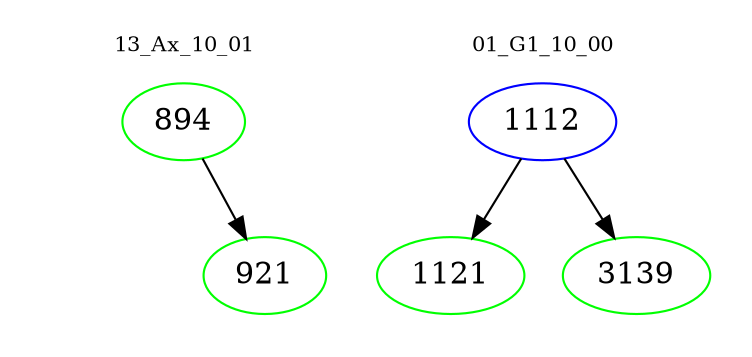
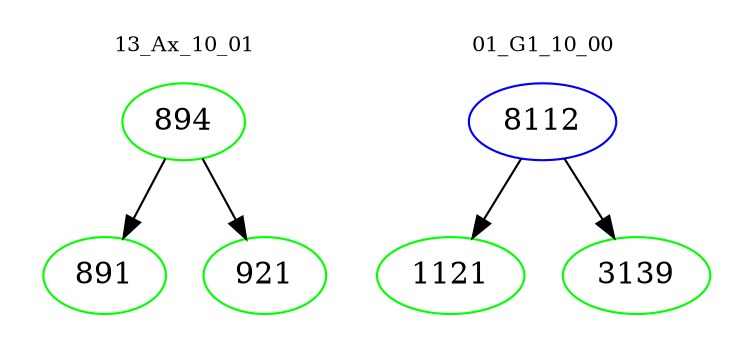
(543, 122) -> (543, 122)
none -> (105, 276)
